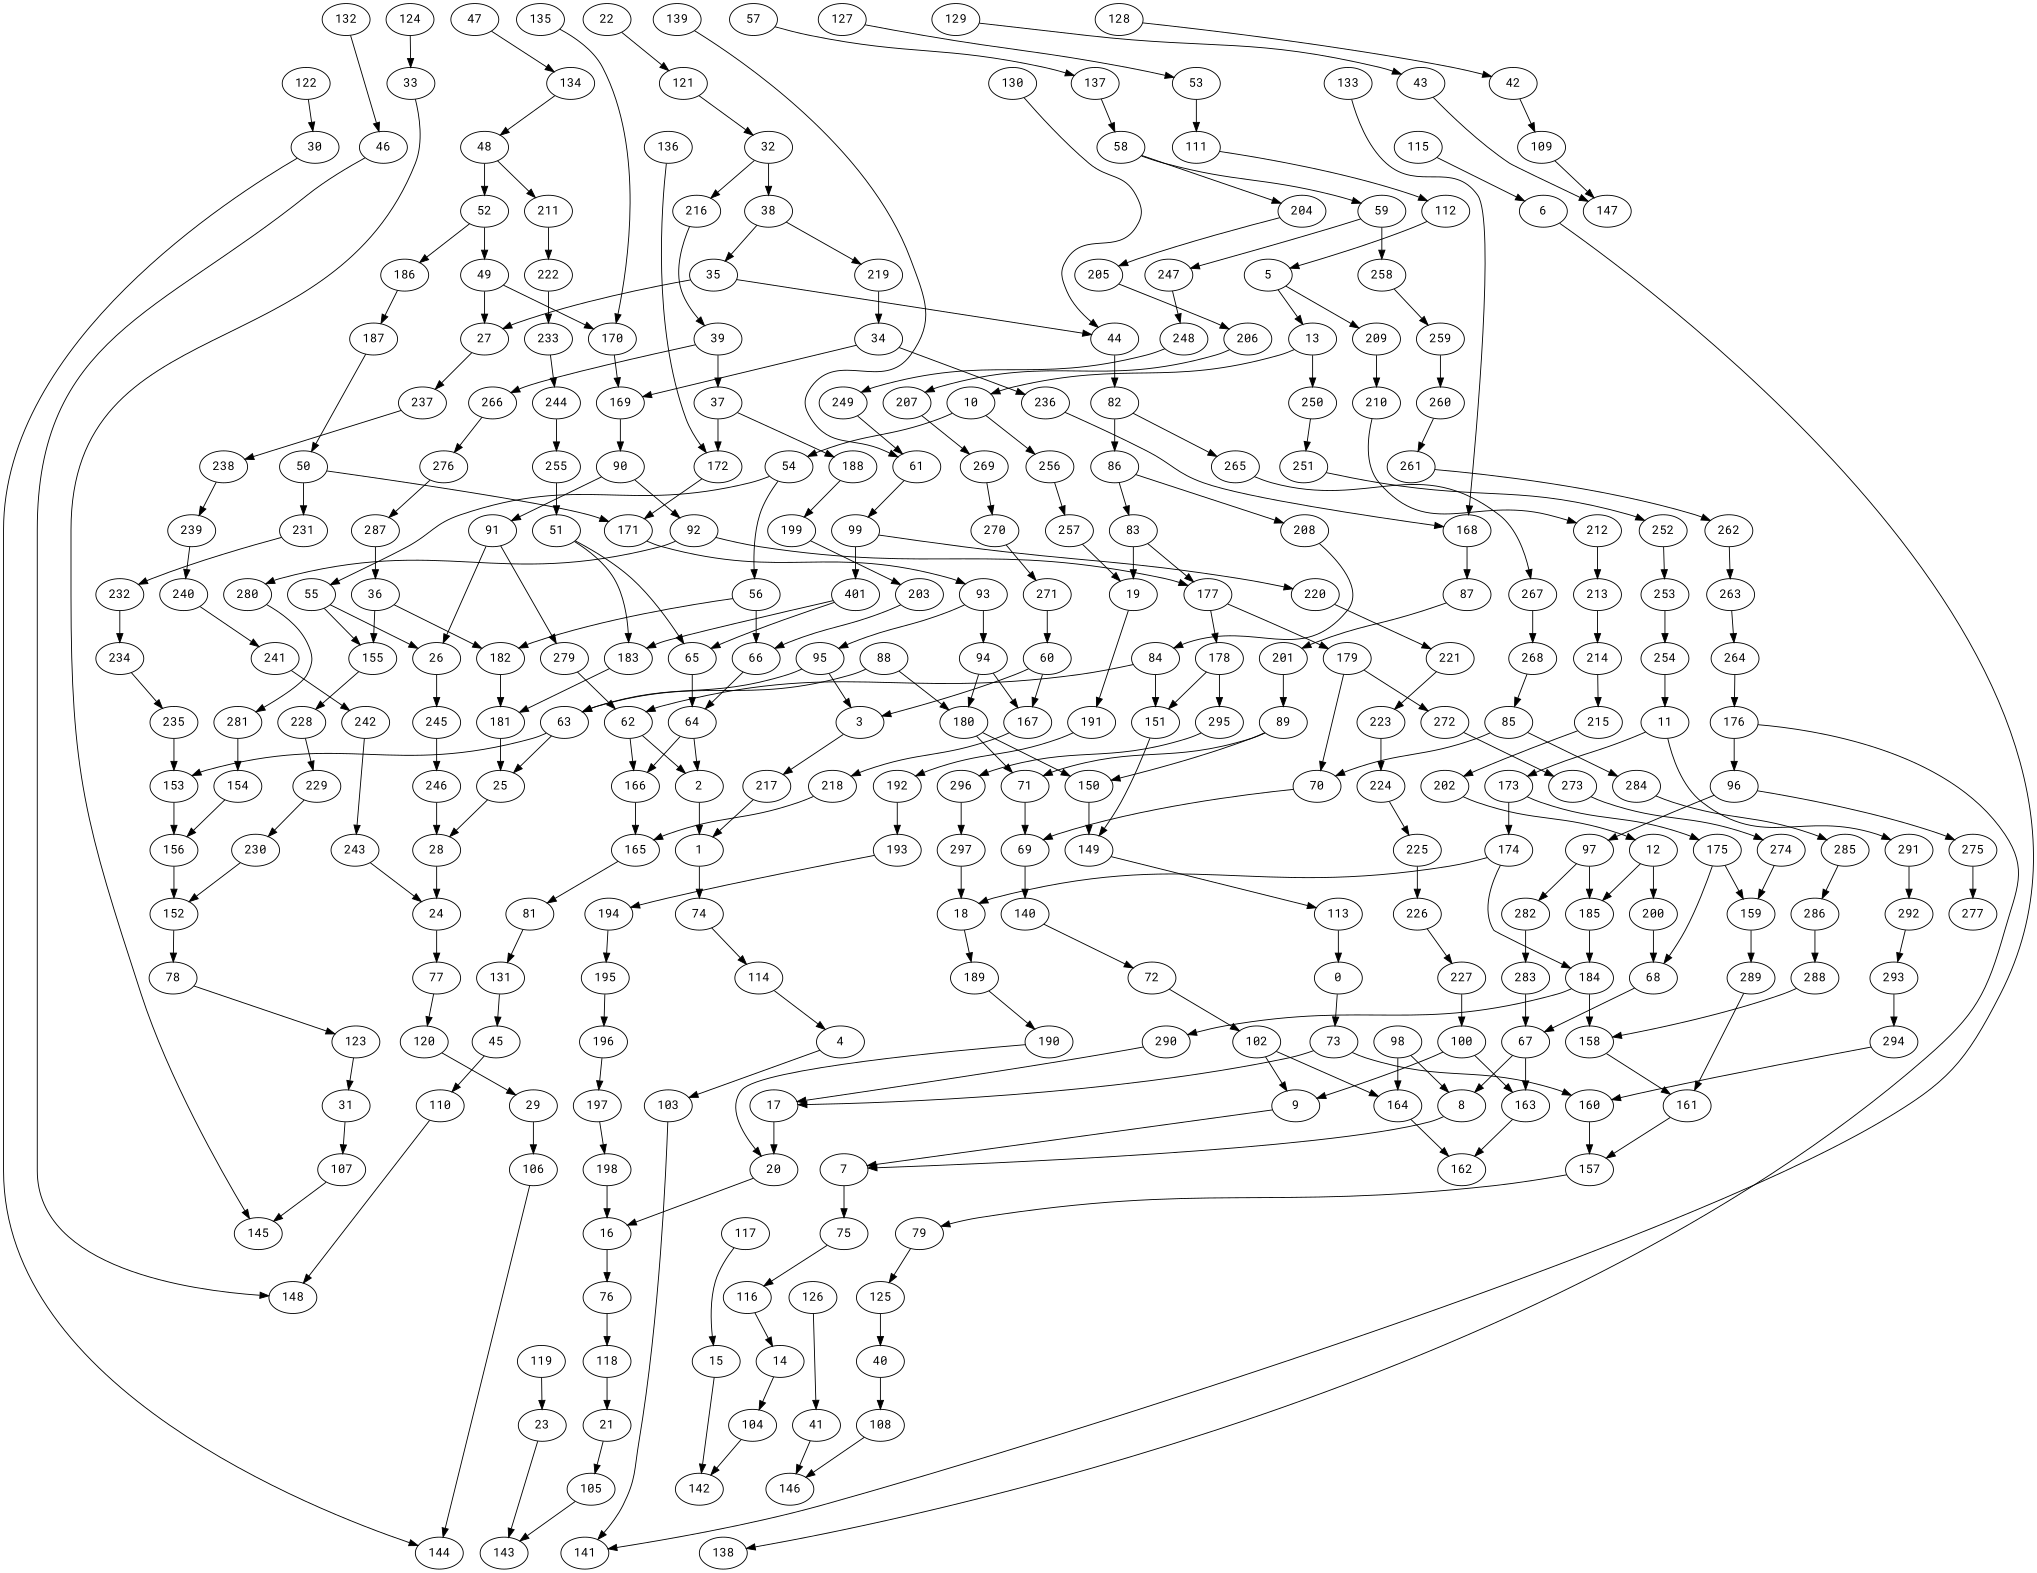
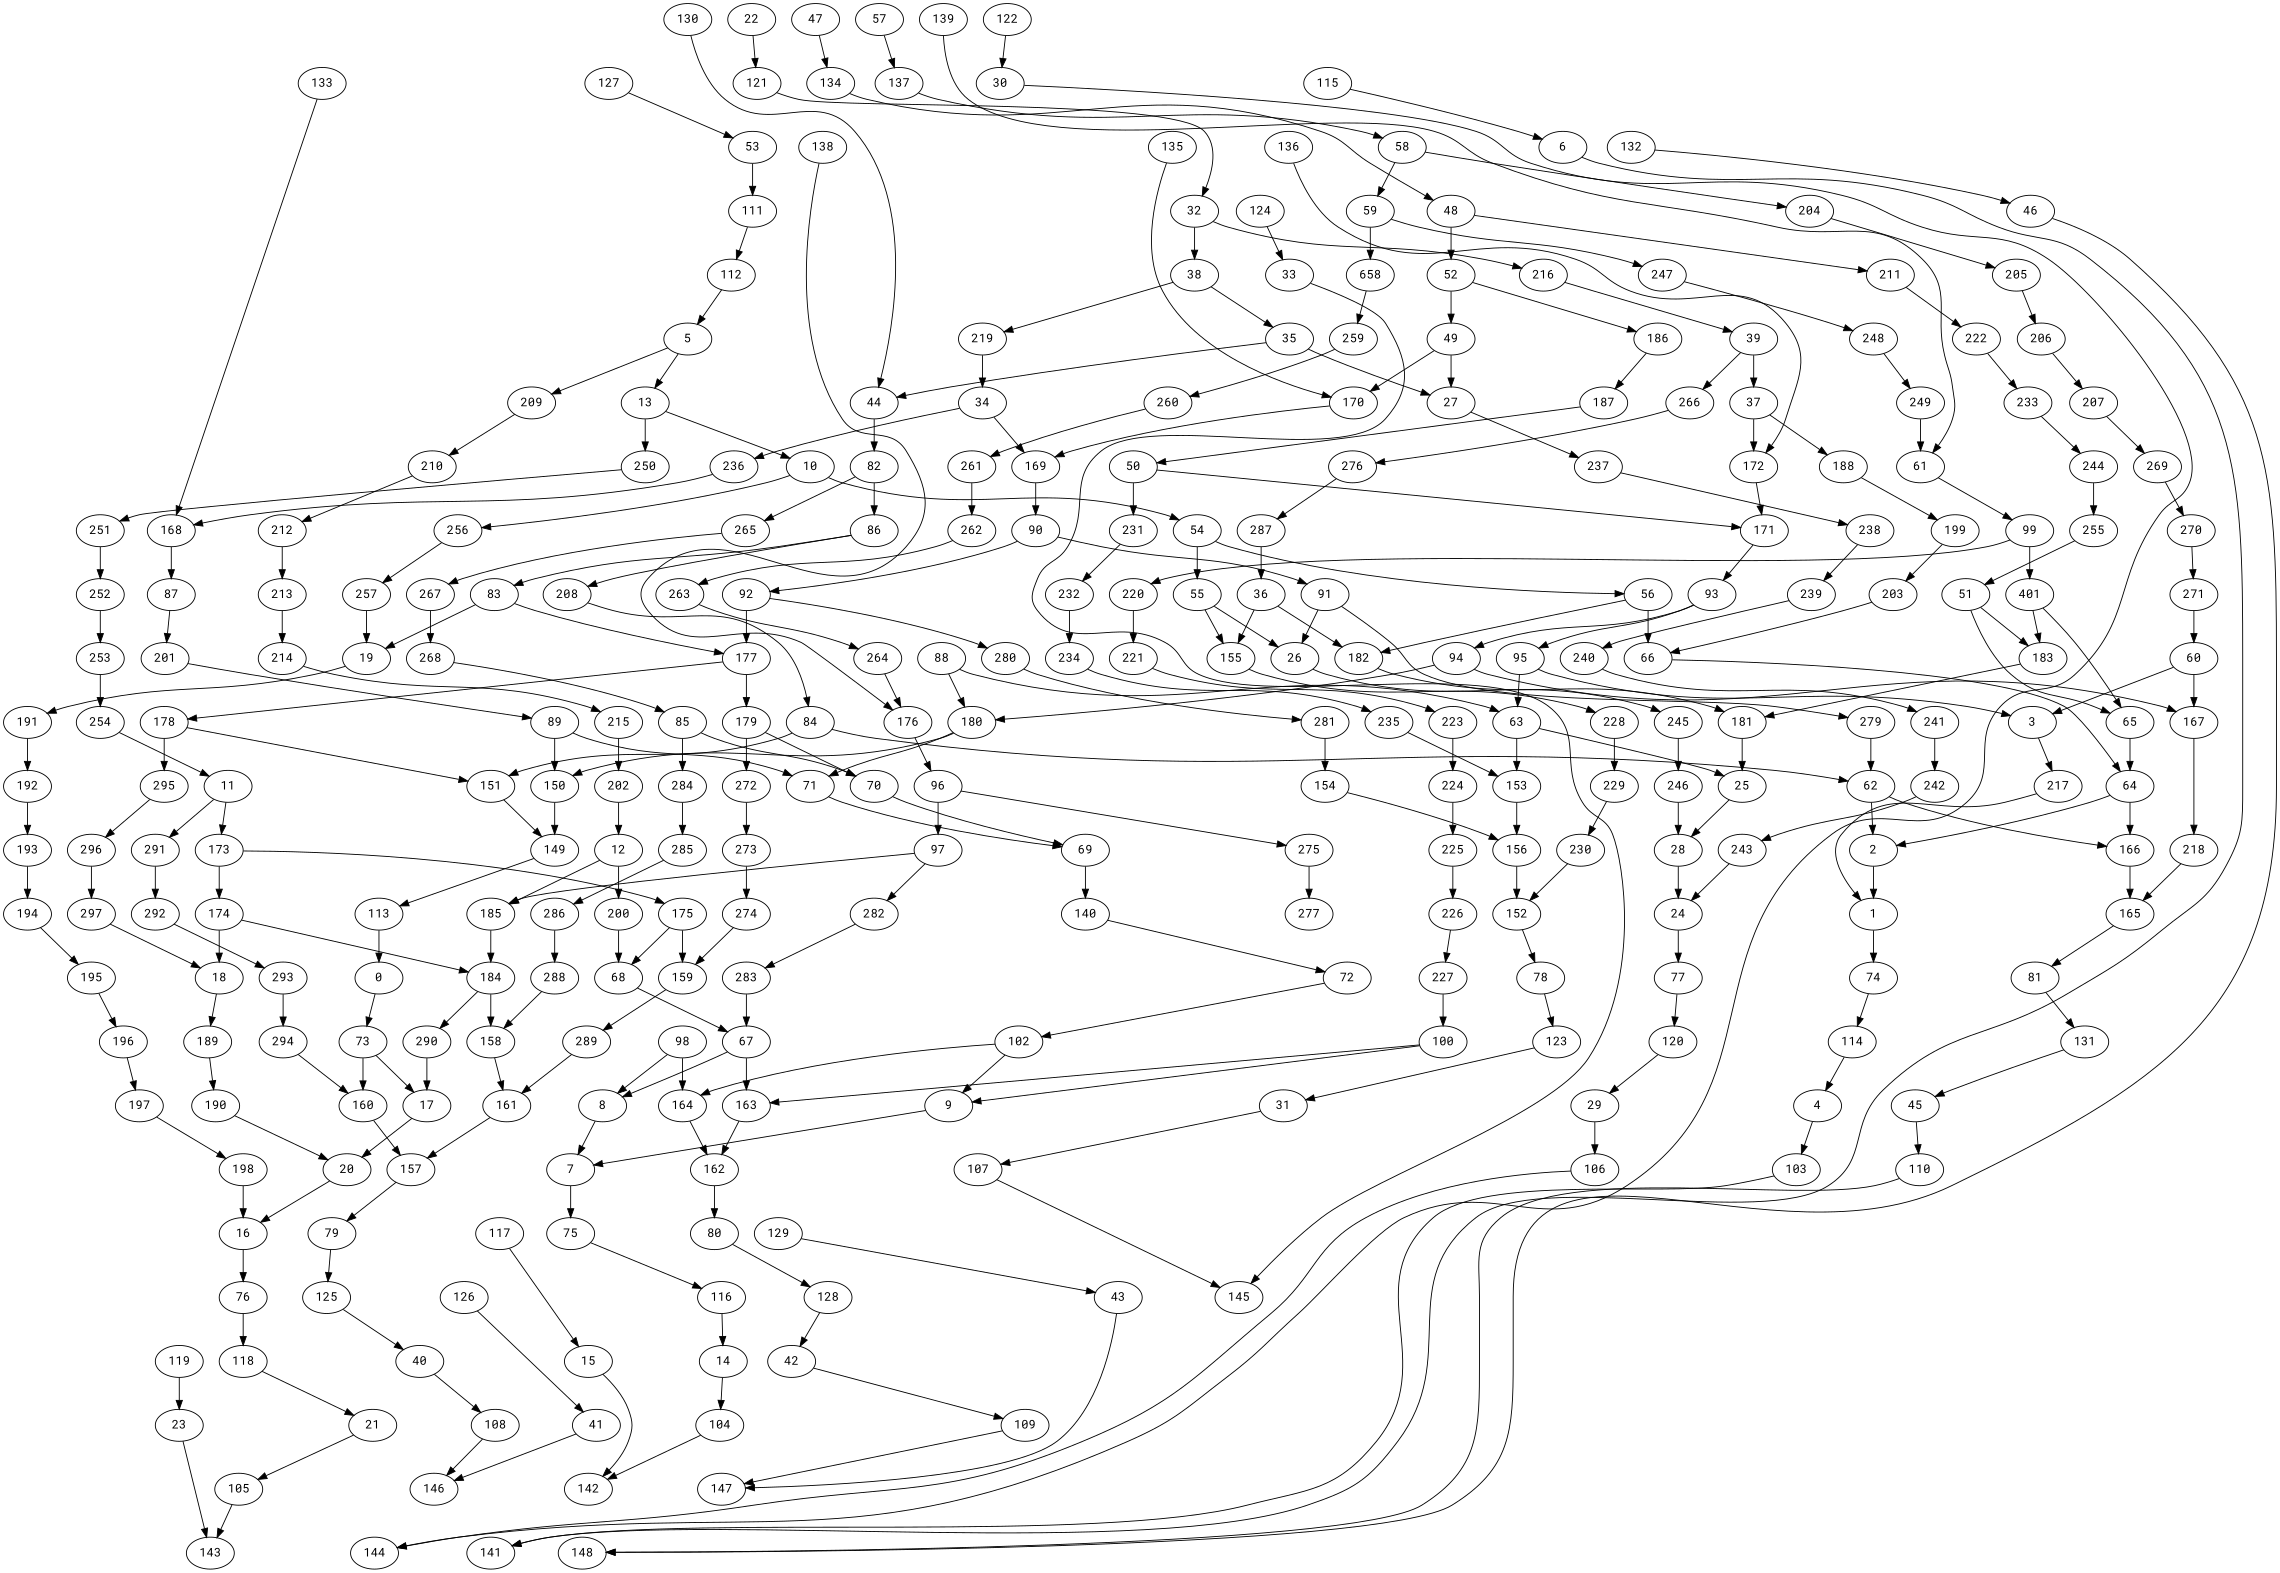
(1382, 275) -> (1370, 275)
none -> (714, 1234)
(1614, 1265) -> (845, 576)
